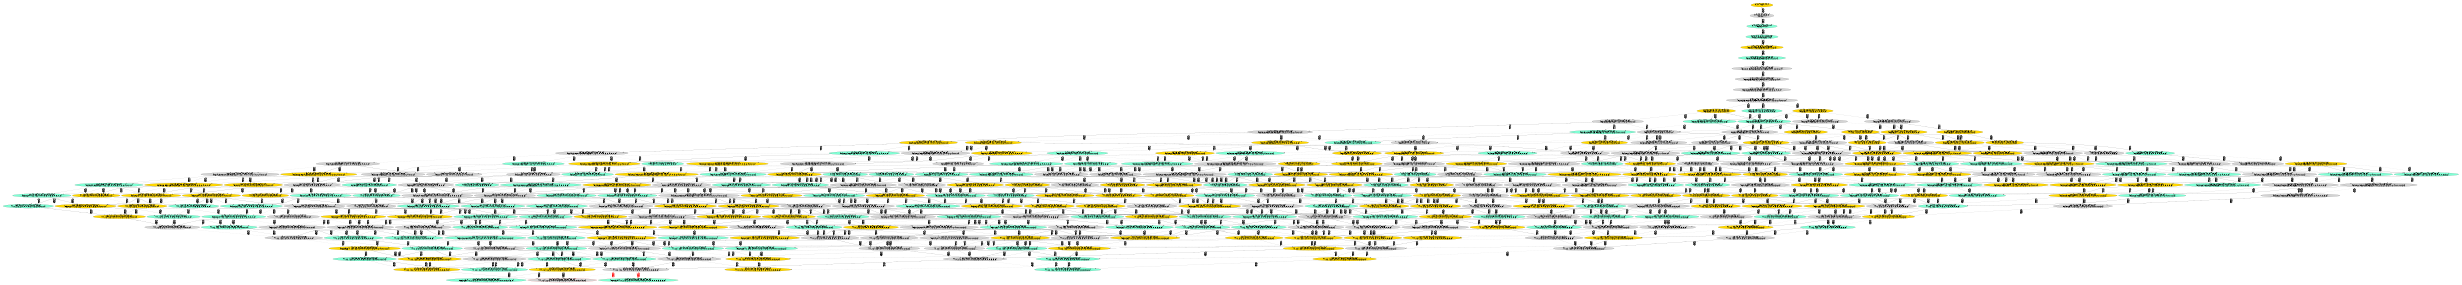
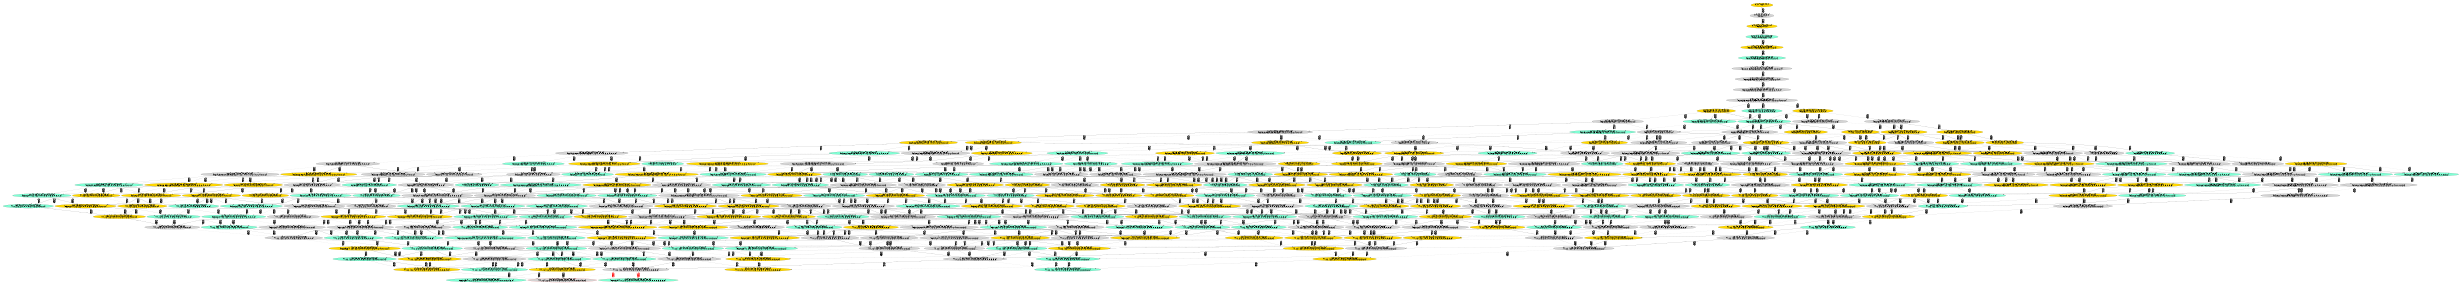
(1762, 26) -> (1762, 26)
